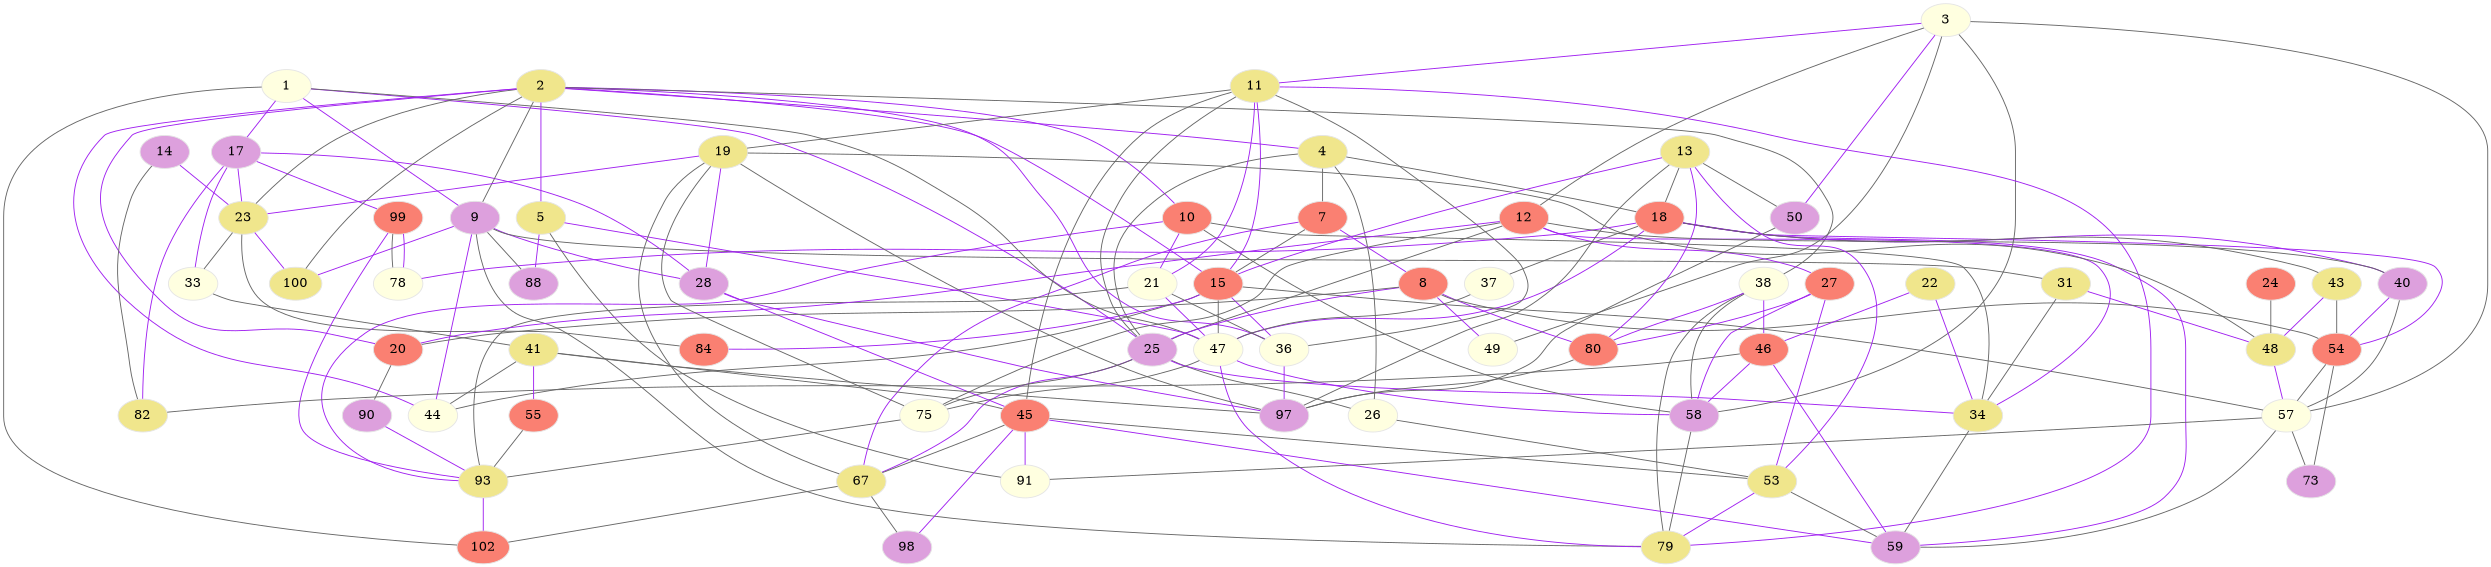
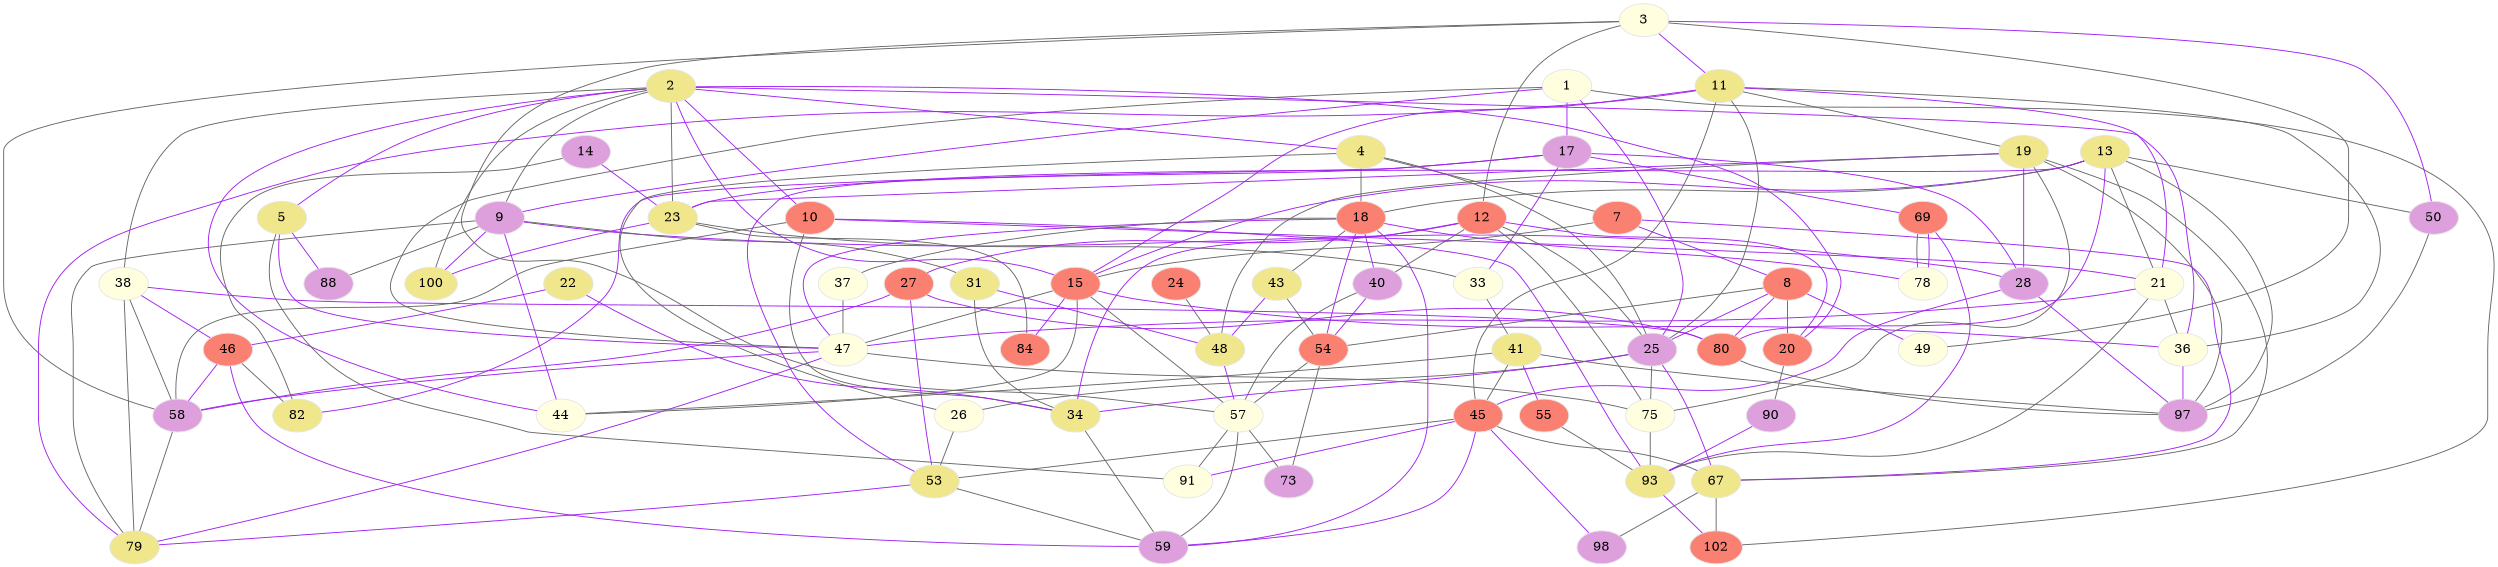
(398, 218) -> (1923, 218)
none -> (2133, 220)
